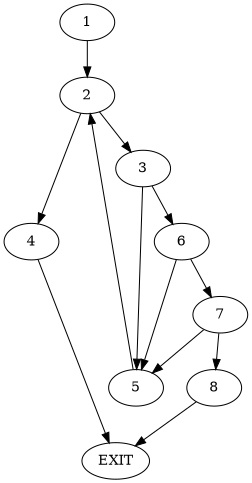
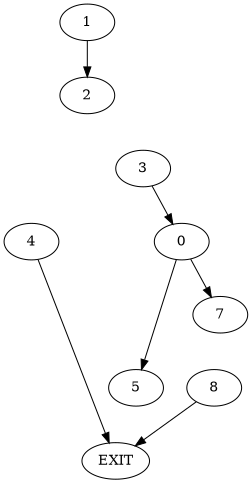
(112, 128) -> none
(61, 164) -> none
(182, 242) -> (182, 242)
(113, 247) -> none
(140, 273) -> none
(218, 346) -> none
(182, 348) -> none
